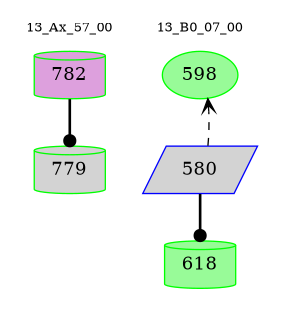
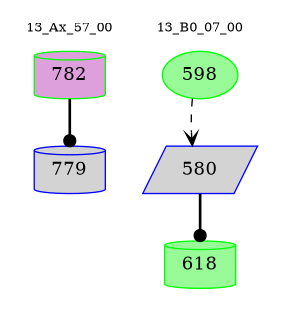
(209, 129) -> (191, 116)
(70, 170) -> (70, 170)
